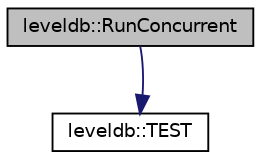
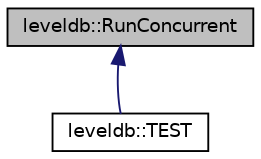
(143, 70) -> (118, 89)
